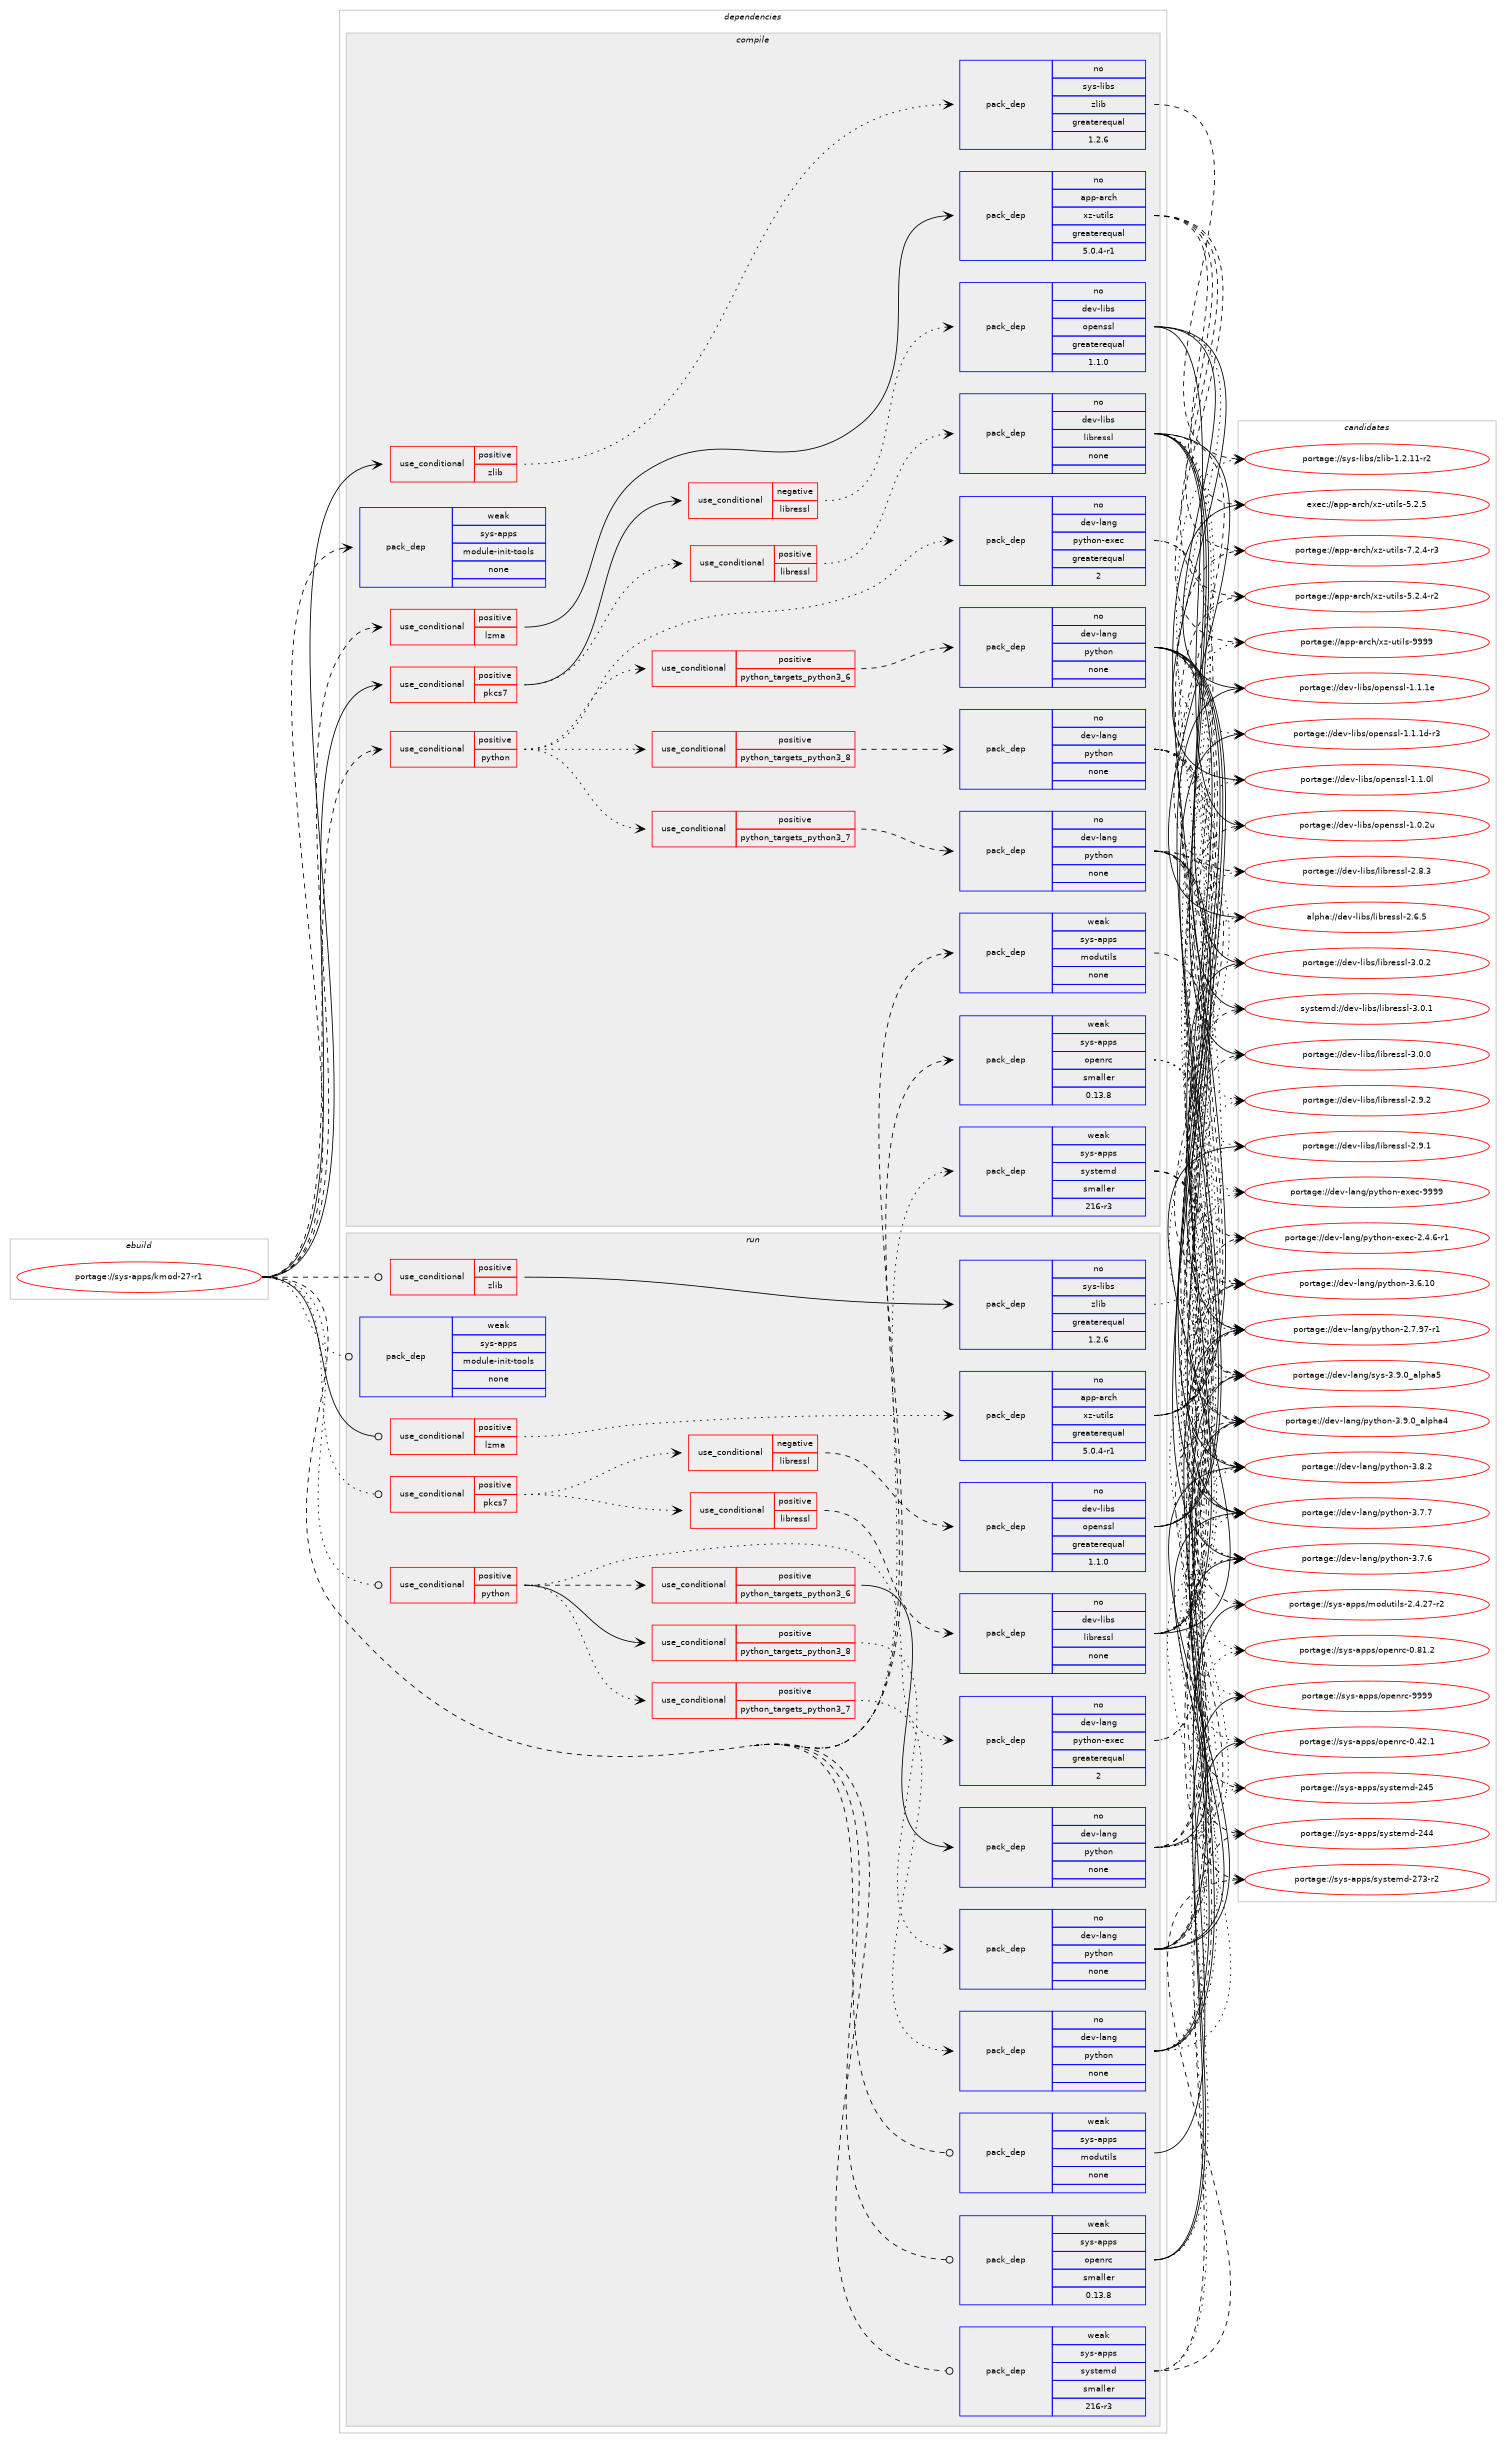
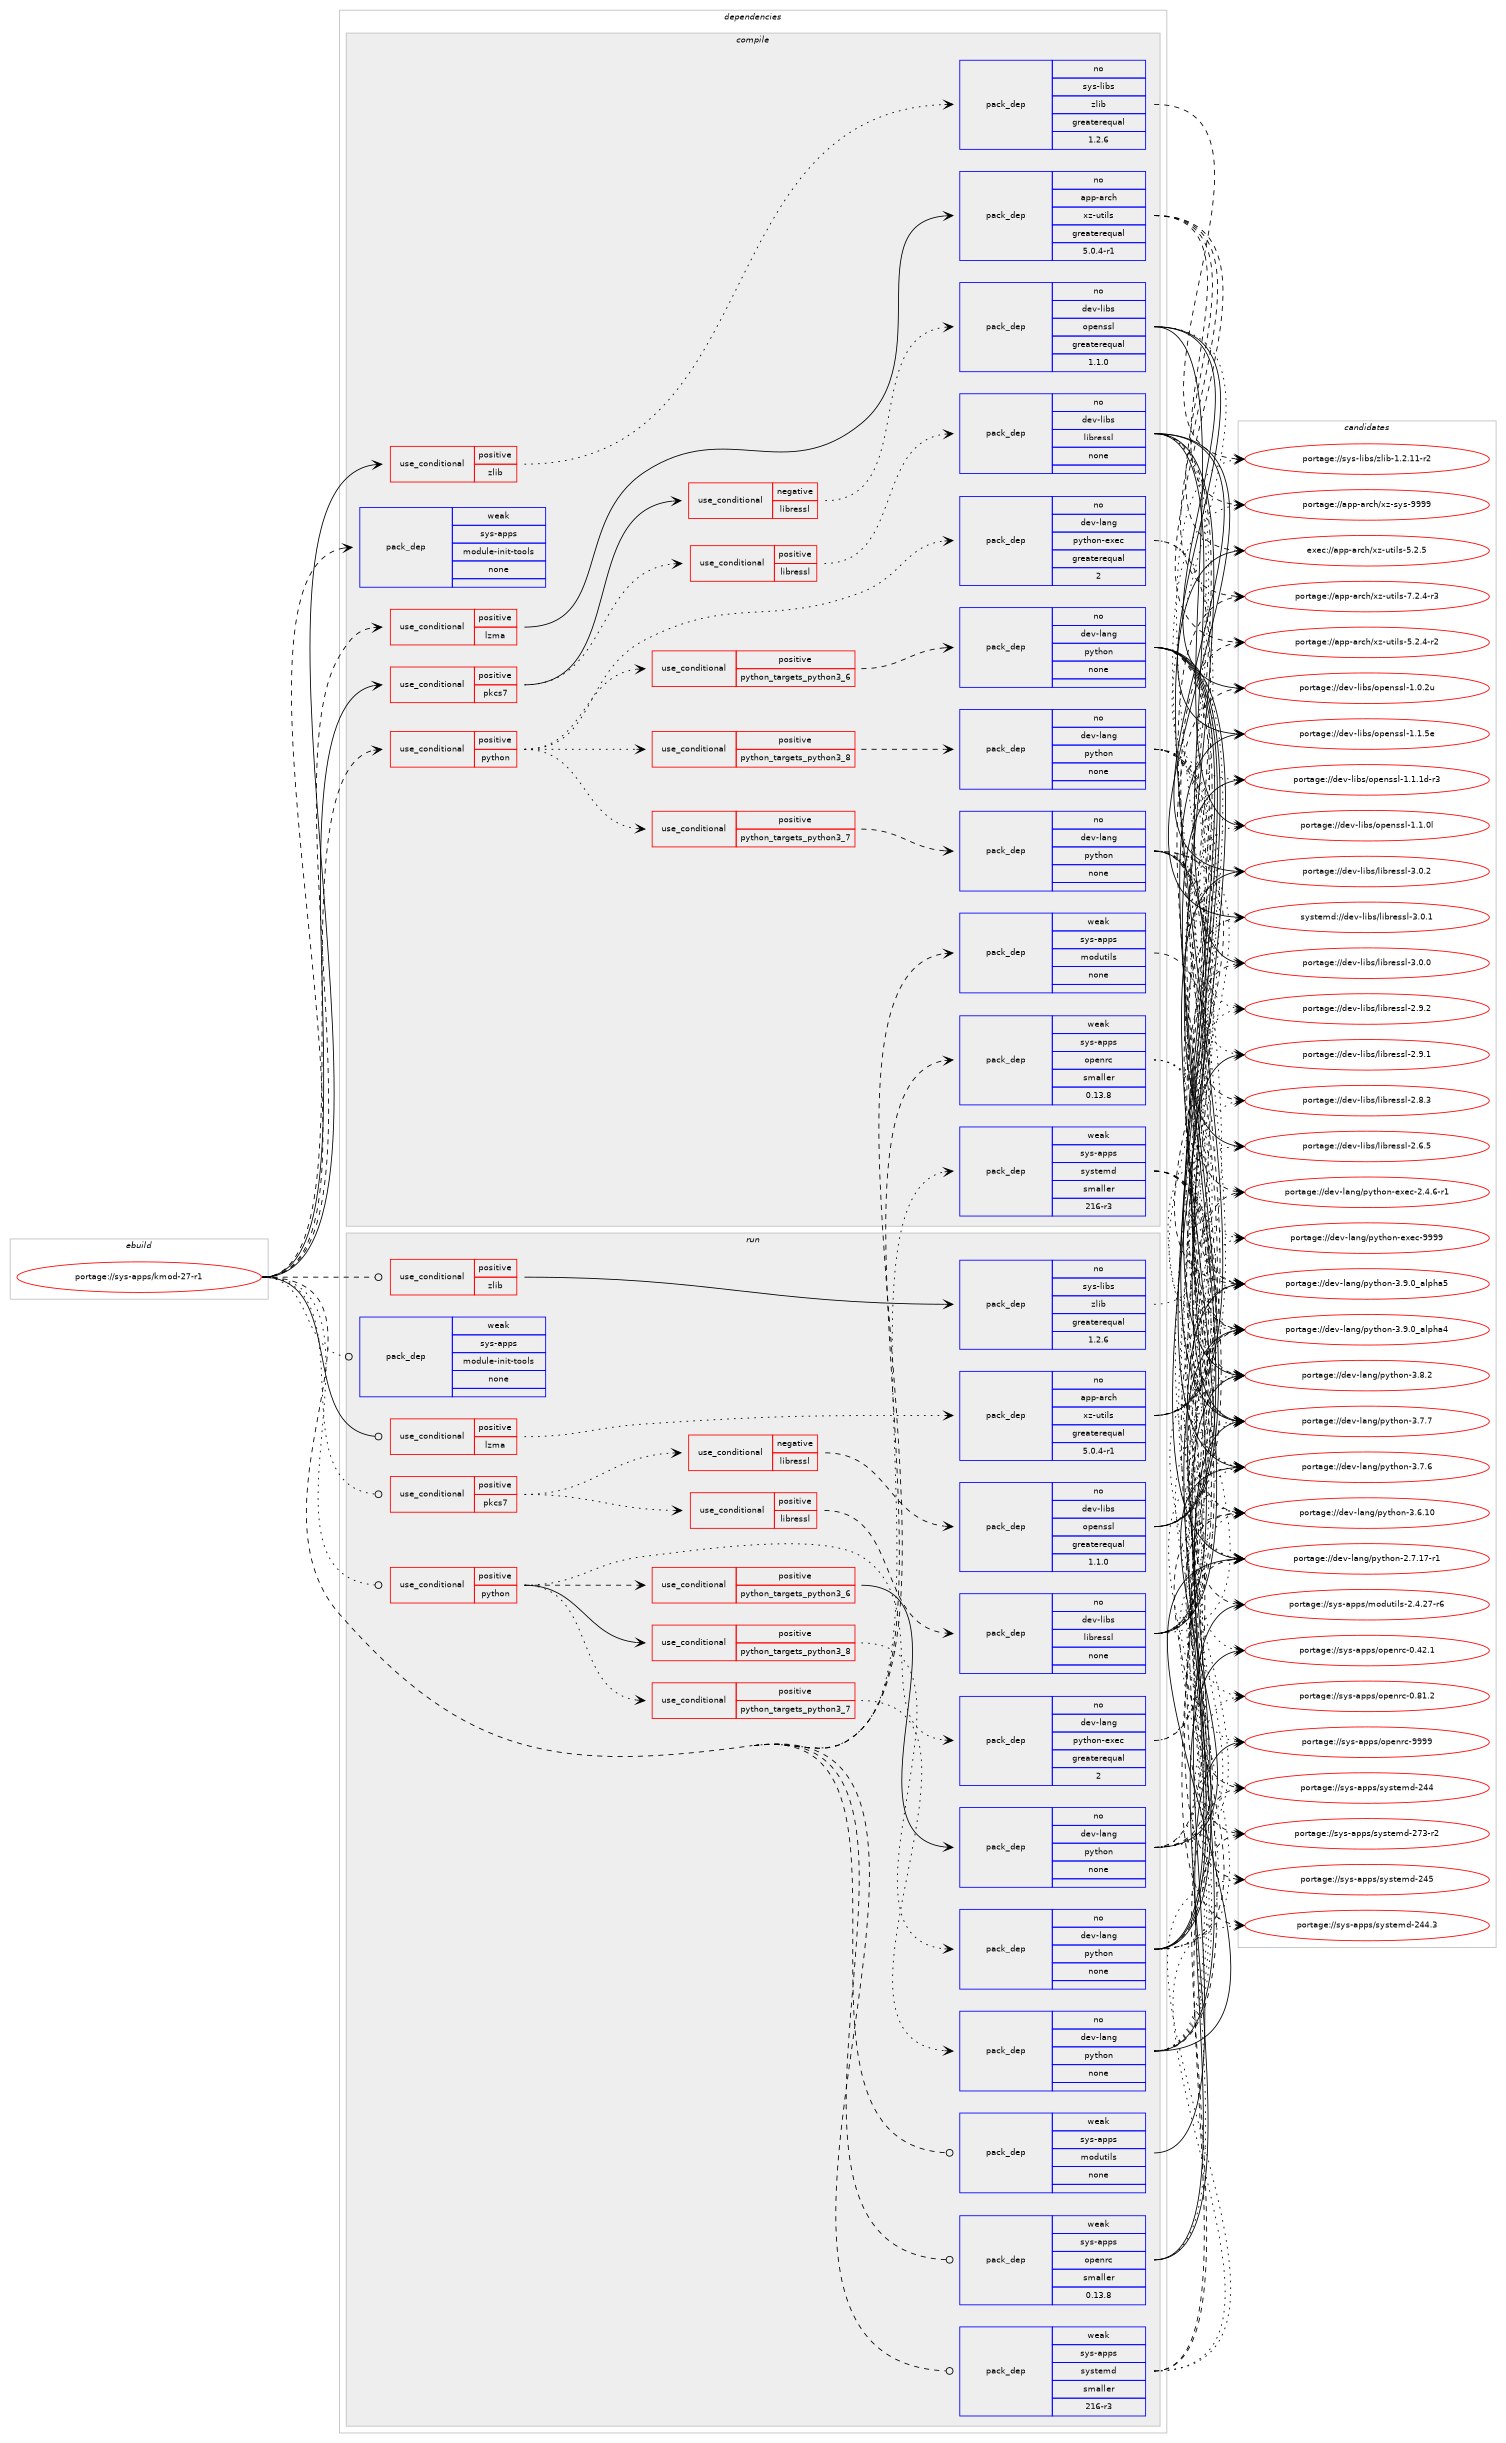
(1367, 642) -> (1367, 505)
(1367, 688) -> (1367, 734)
(1367, 917) -> (1367, 1146)
(1367, 1330) -> (1367, 1559)
(1367, 1376) -> (1367, 1284)
(1367, 1605) -> (1367, 1605)
none -> (1367, 1925)
